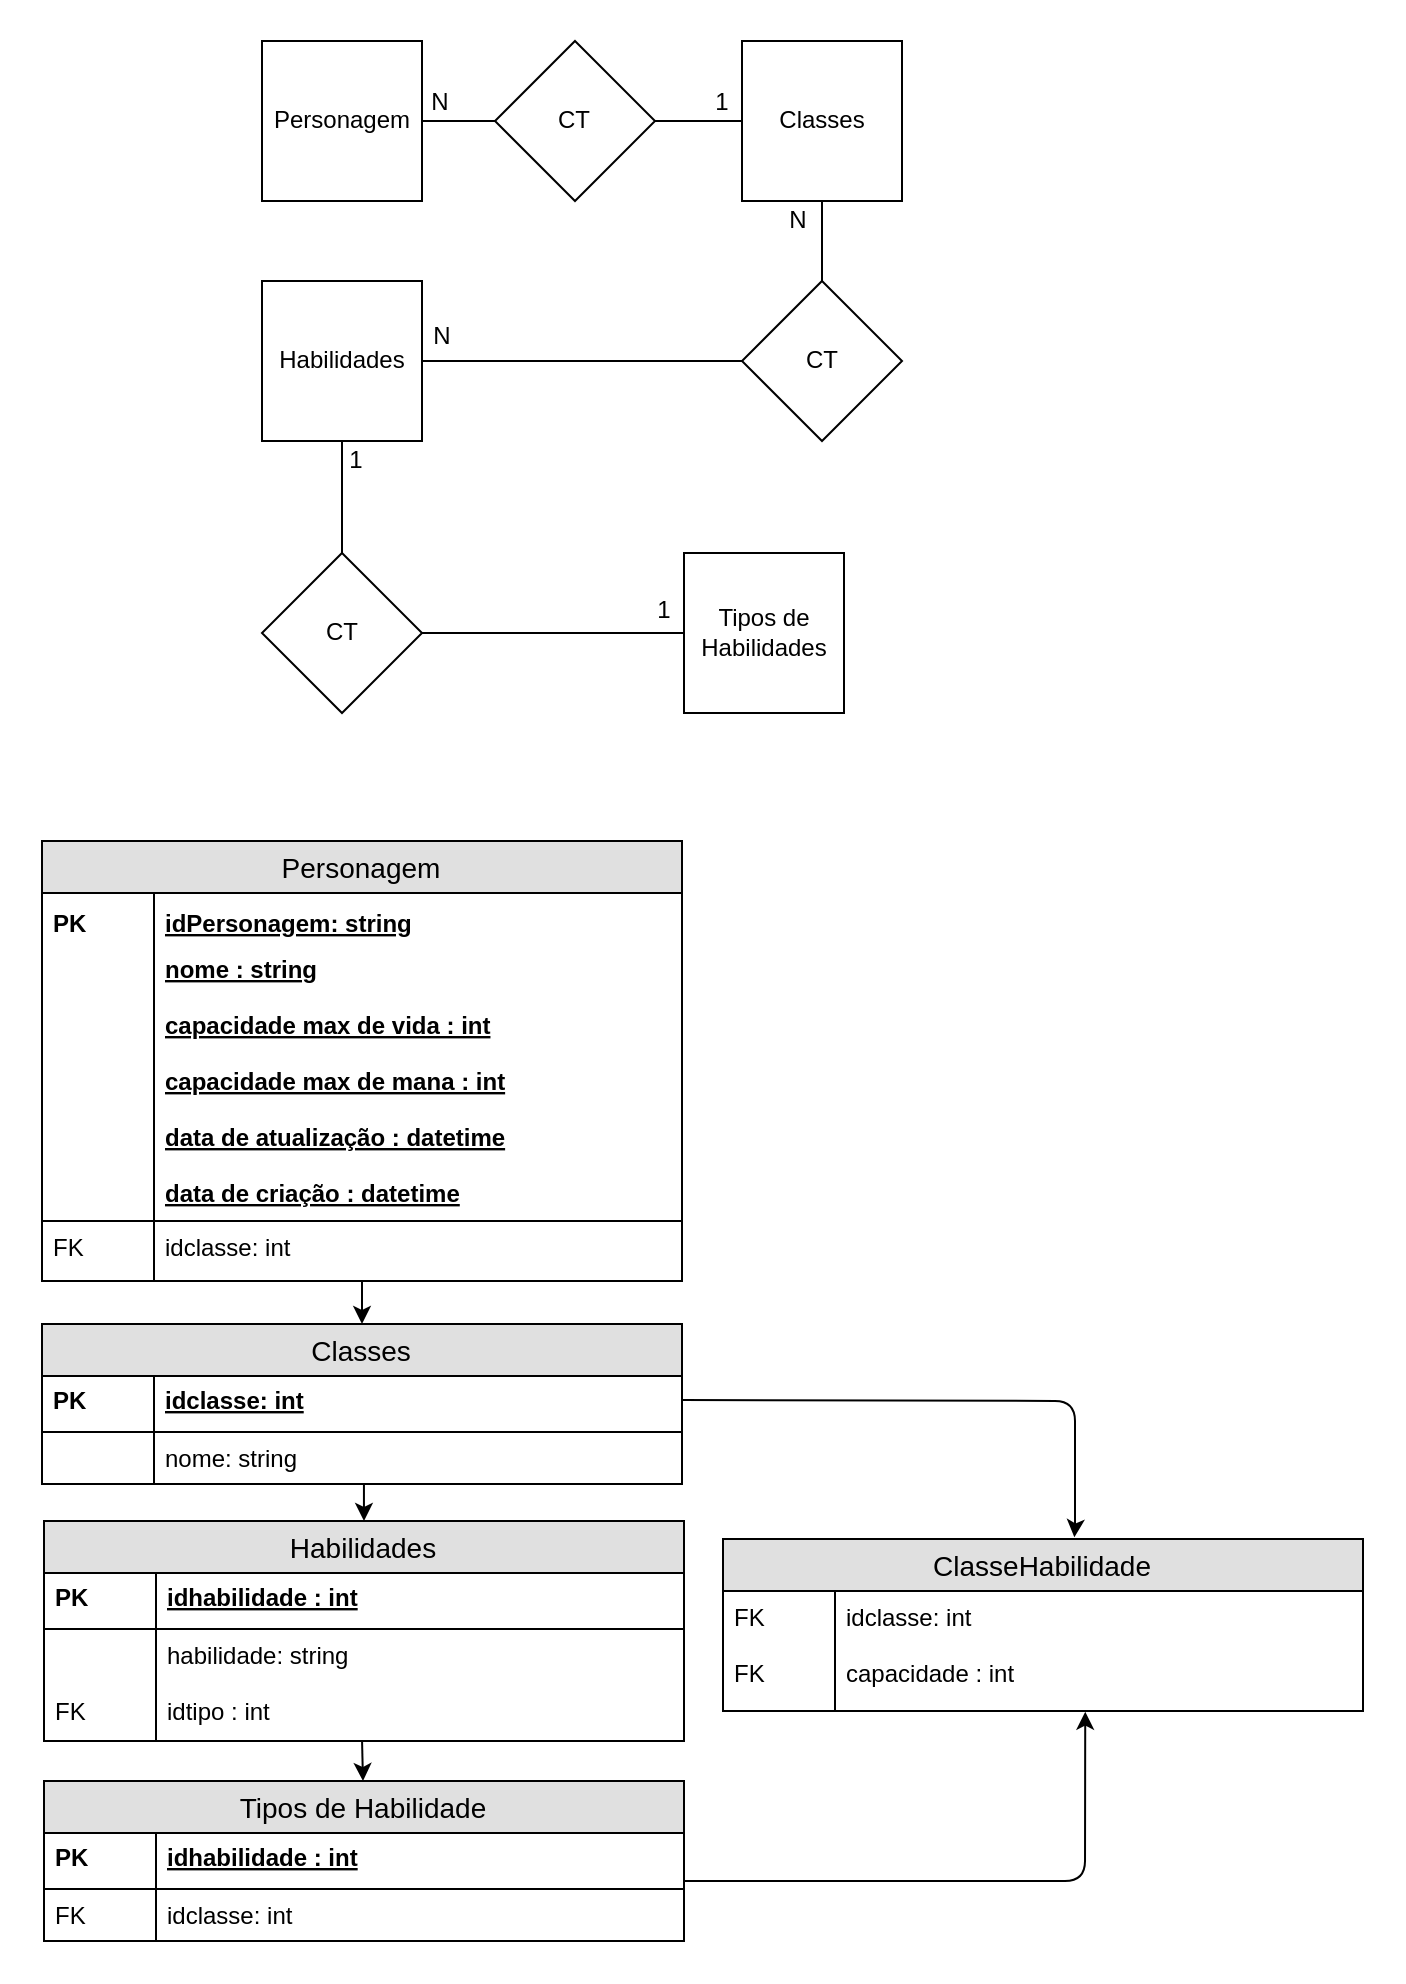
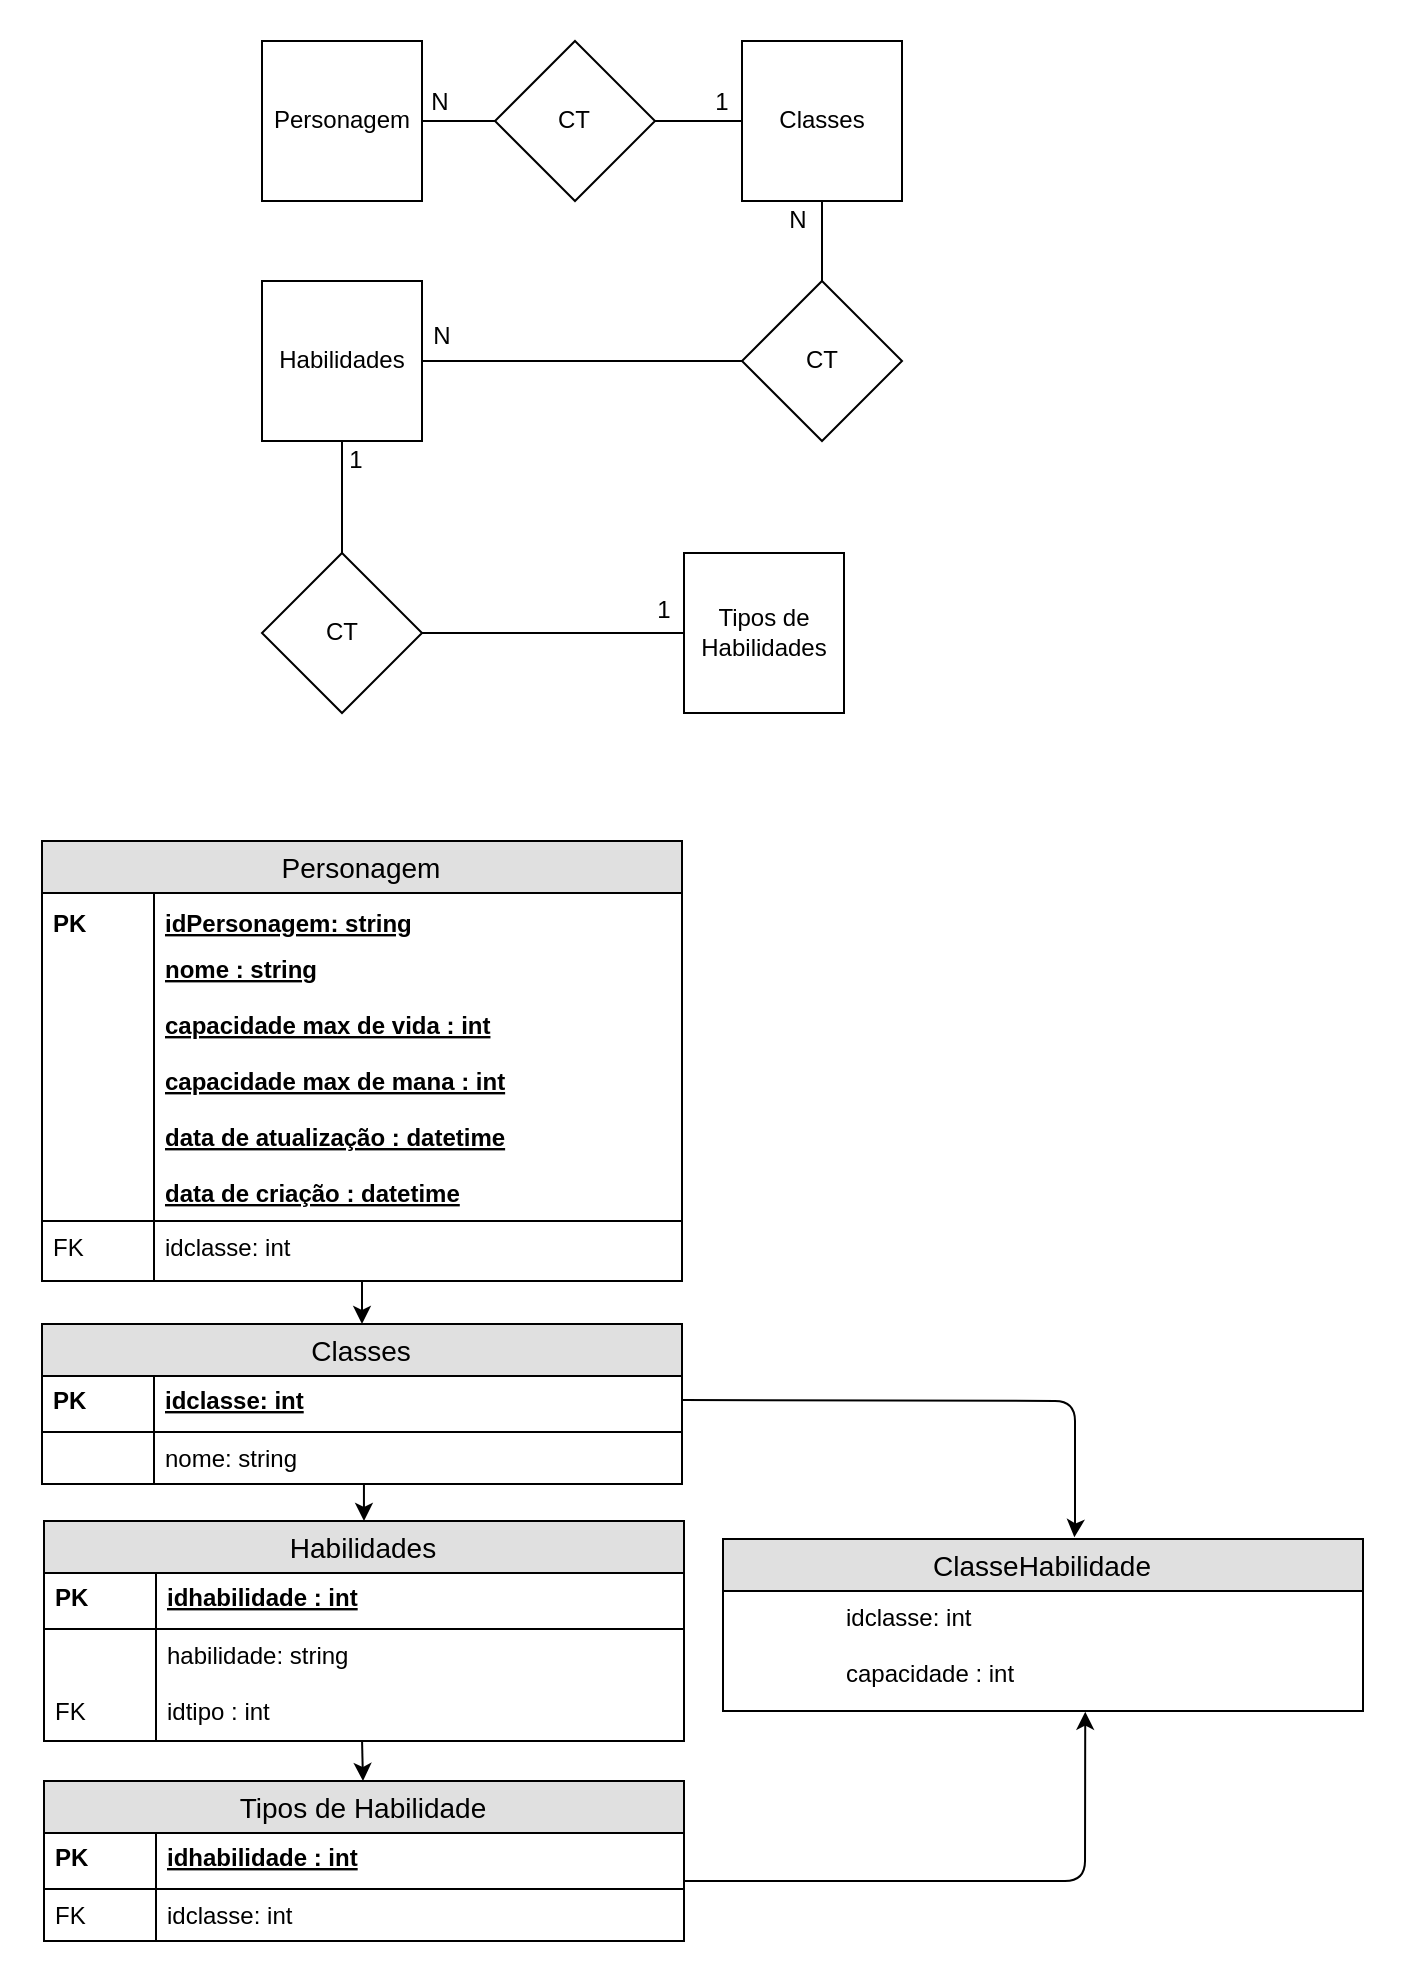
(779, 1651) -> none
